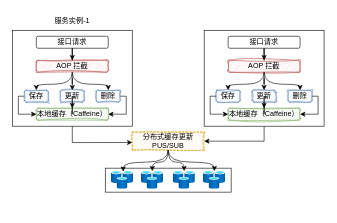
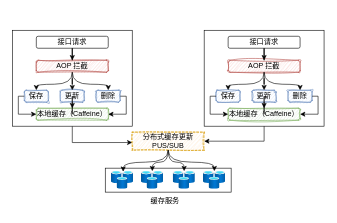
(72, 21) -> none
none -> (165, 201)
